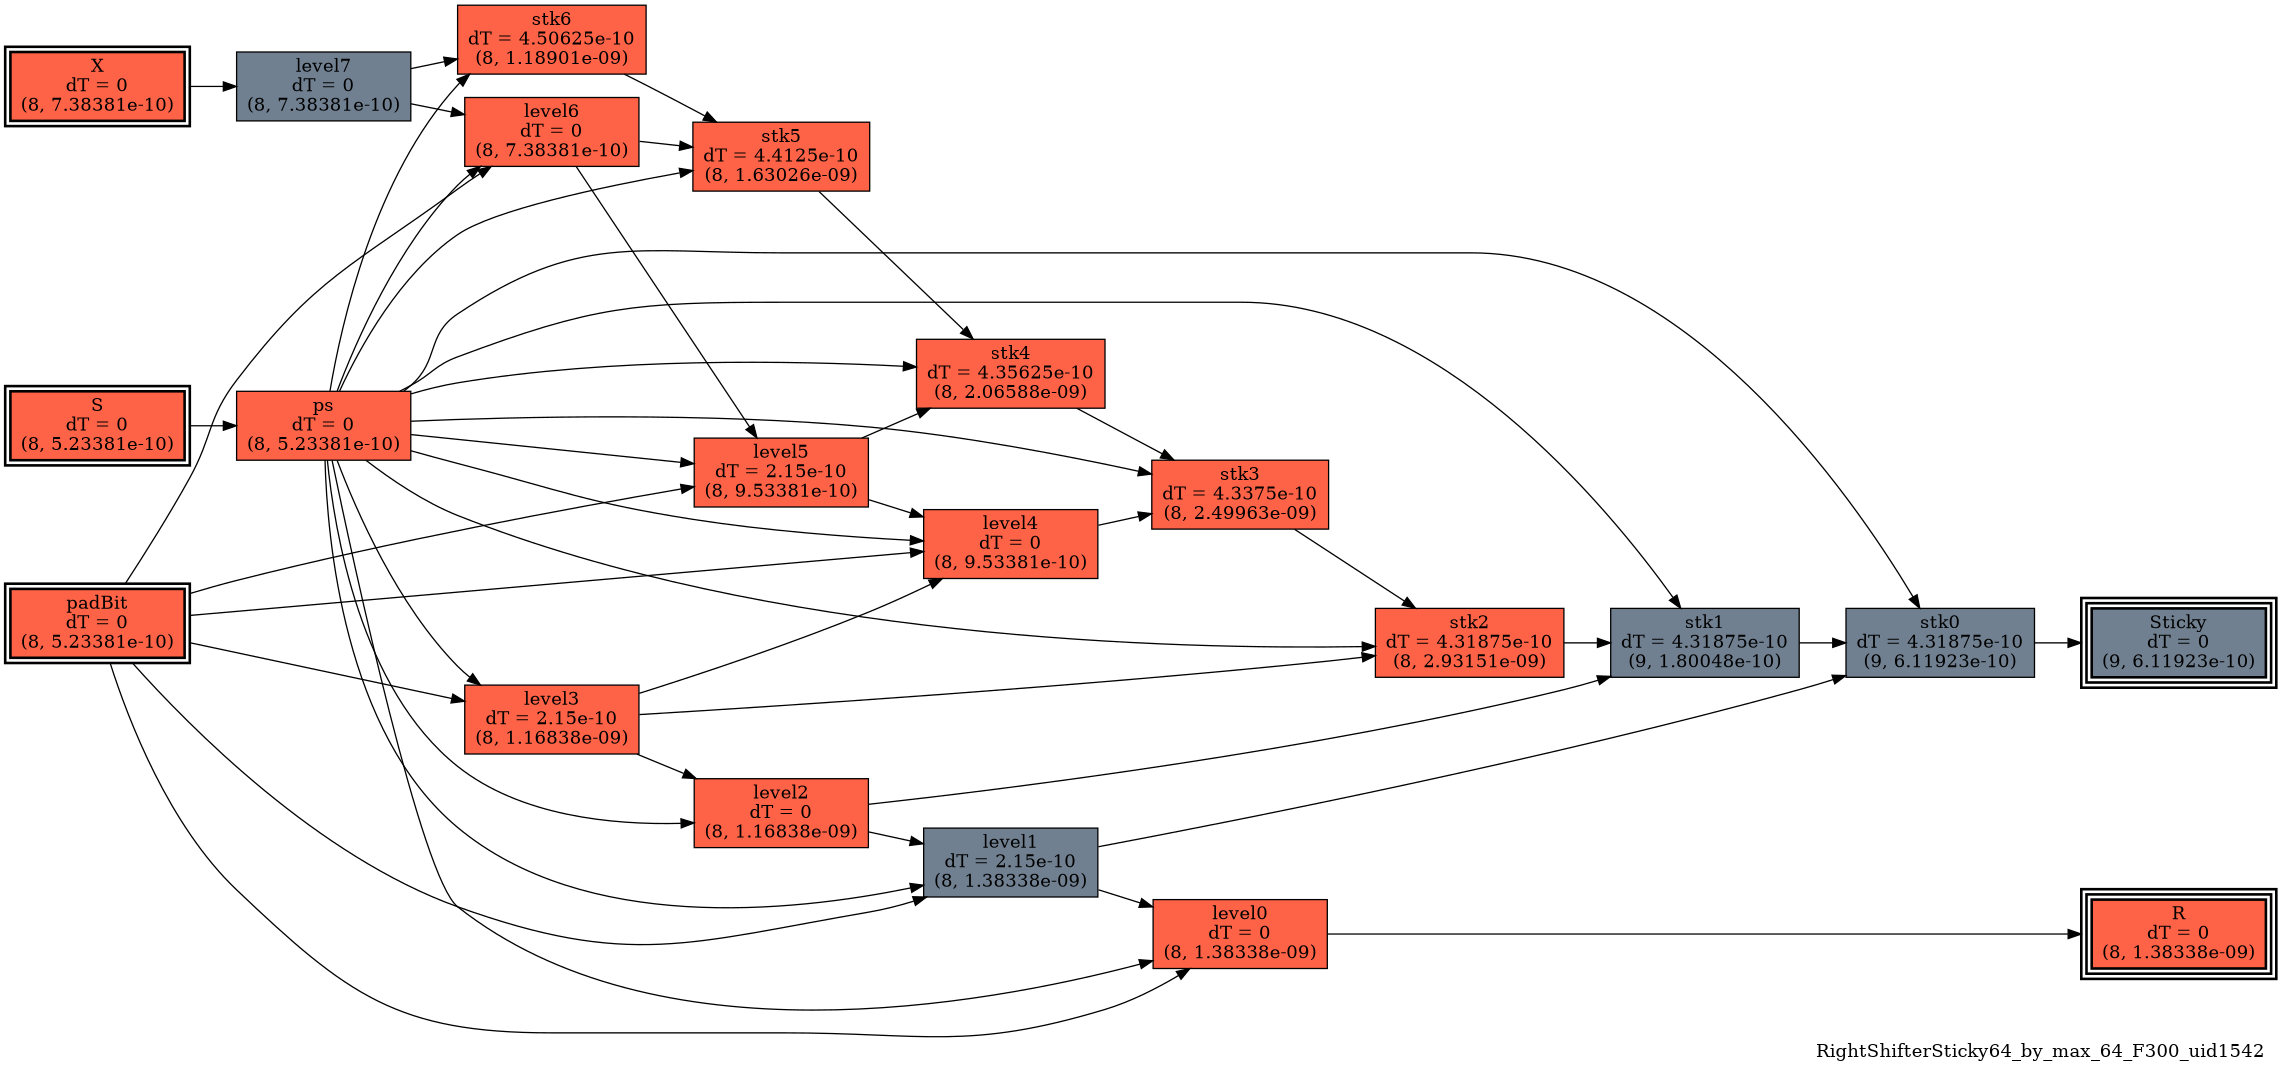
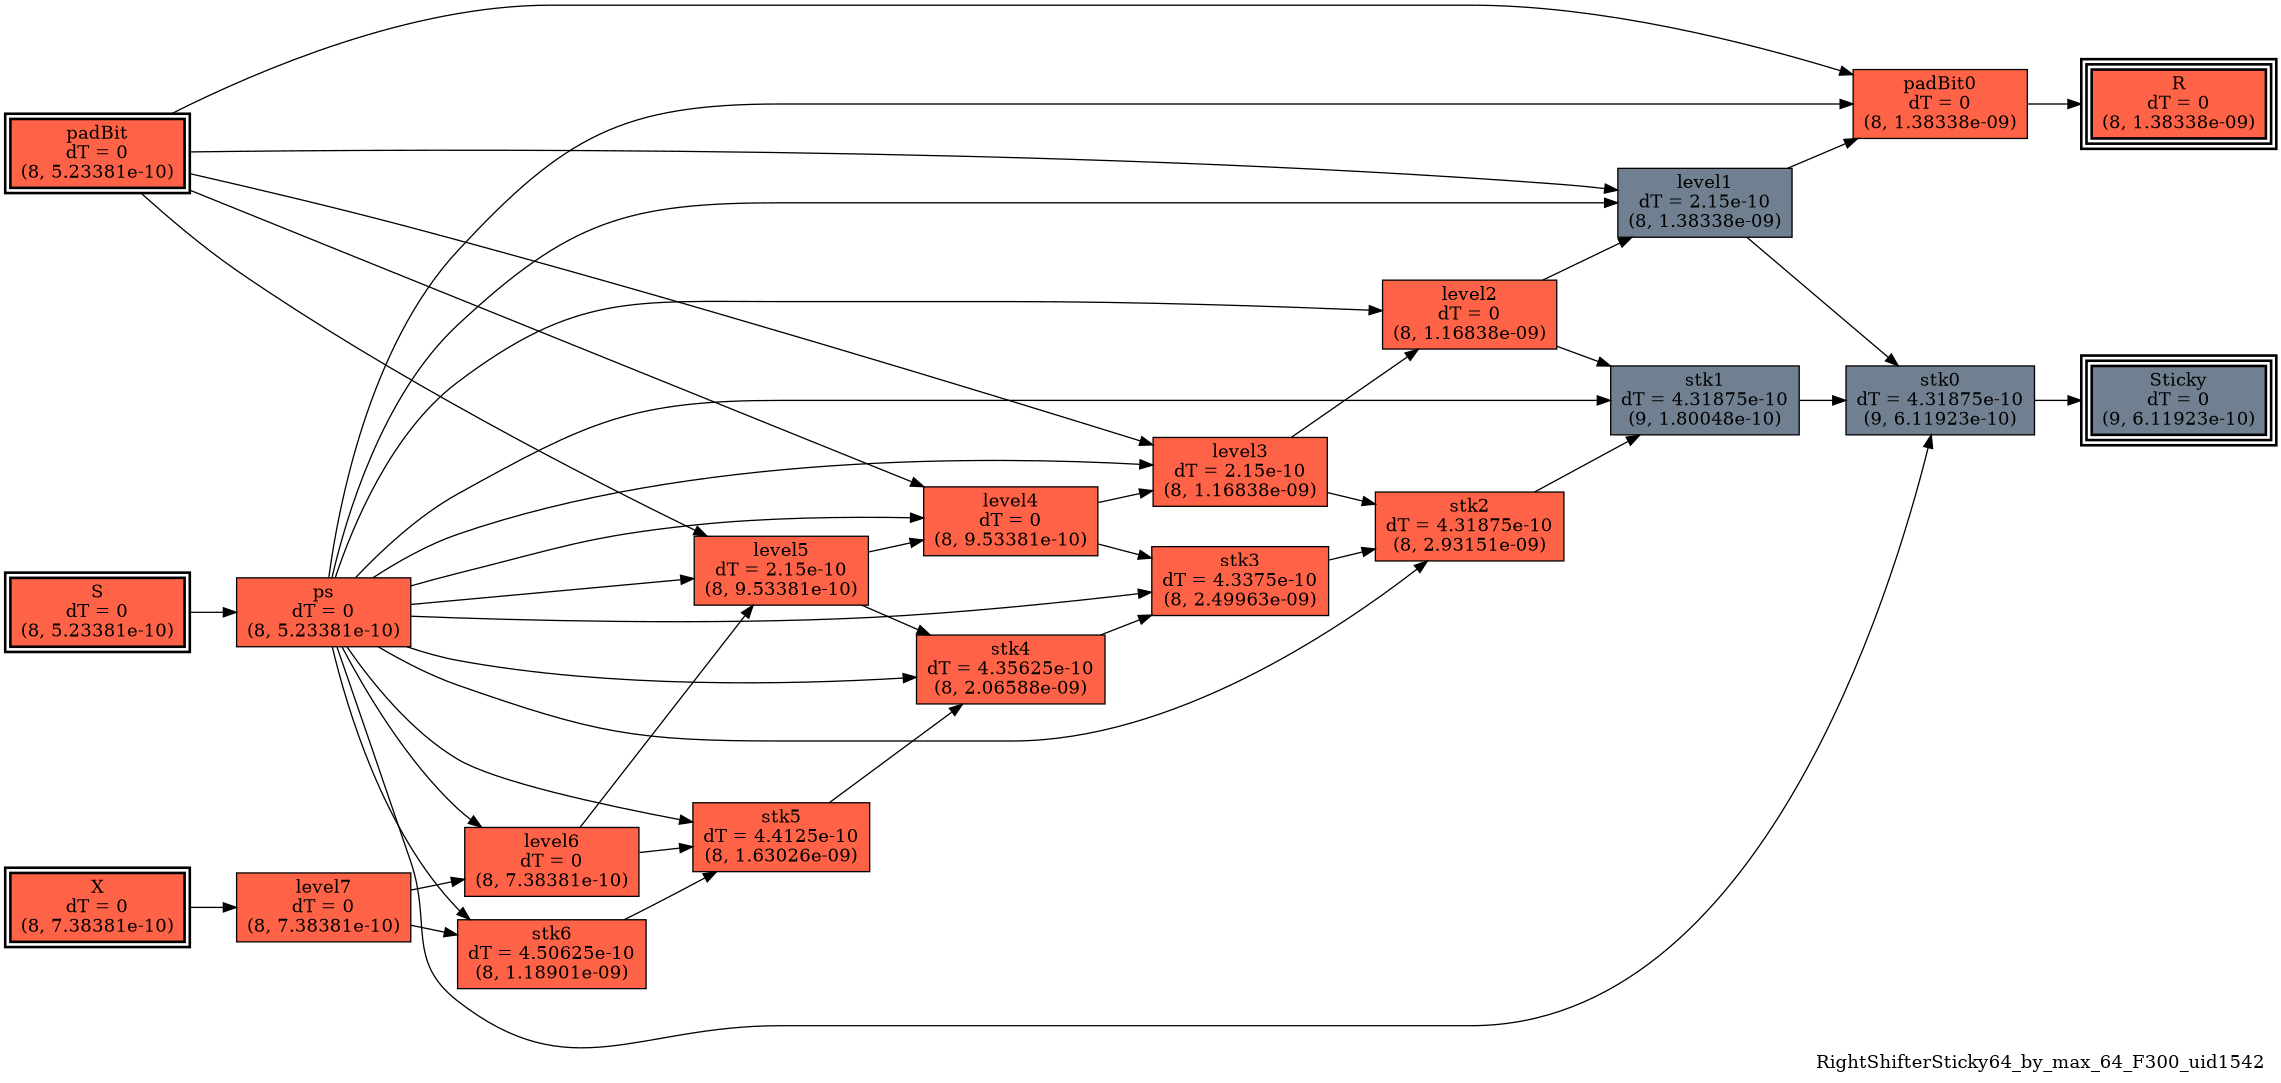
(324, 86) -> (324, 907)
(264, 346) -> none
(787, 644) -> (1119, 498)
(1240, 934) -> (1940, 104)
